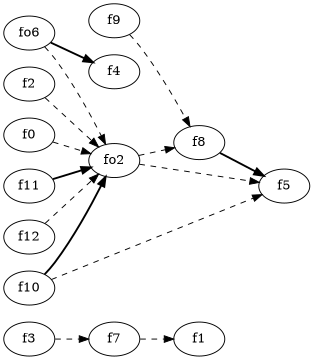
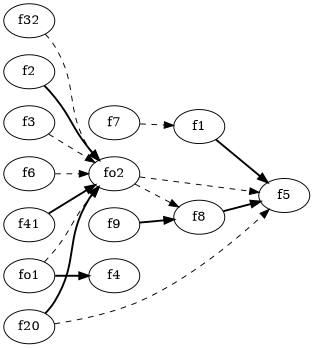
(29, 33) -> (29, 276)
(160, 75) -> (152, 221)
(68, 119) -> (69, 119)
(29, 135) -> (29, 174)
none -> (238, 158)
(29, 186) -> (29, 225)
(29, 237) -> (29, 21)
(29, 288) -> (29, 327)
(67, 339) -> (68, 146)
